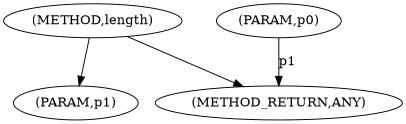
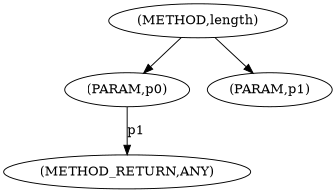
(181, 60) -> (166, 52)
